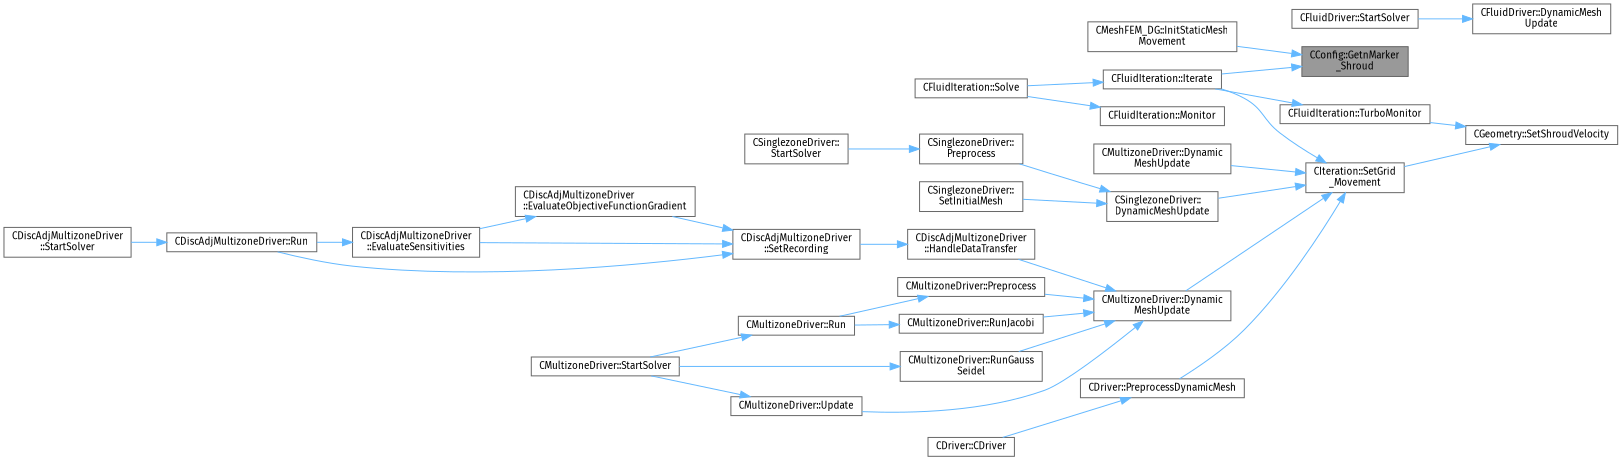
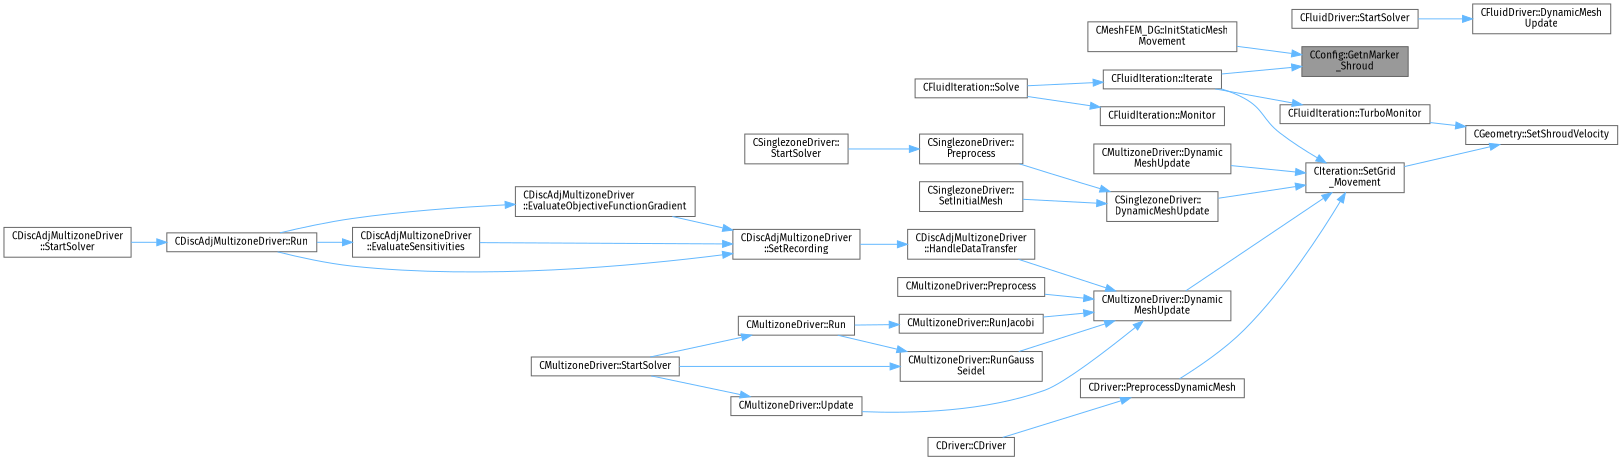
(503, 224) -> (392, 214)
(879, 307) -> (867, 342)
